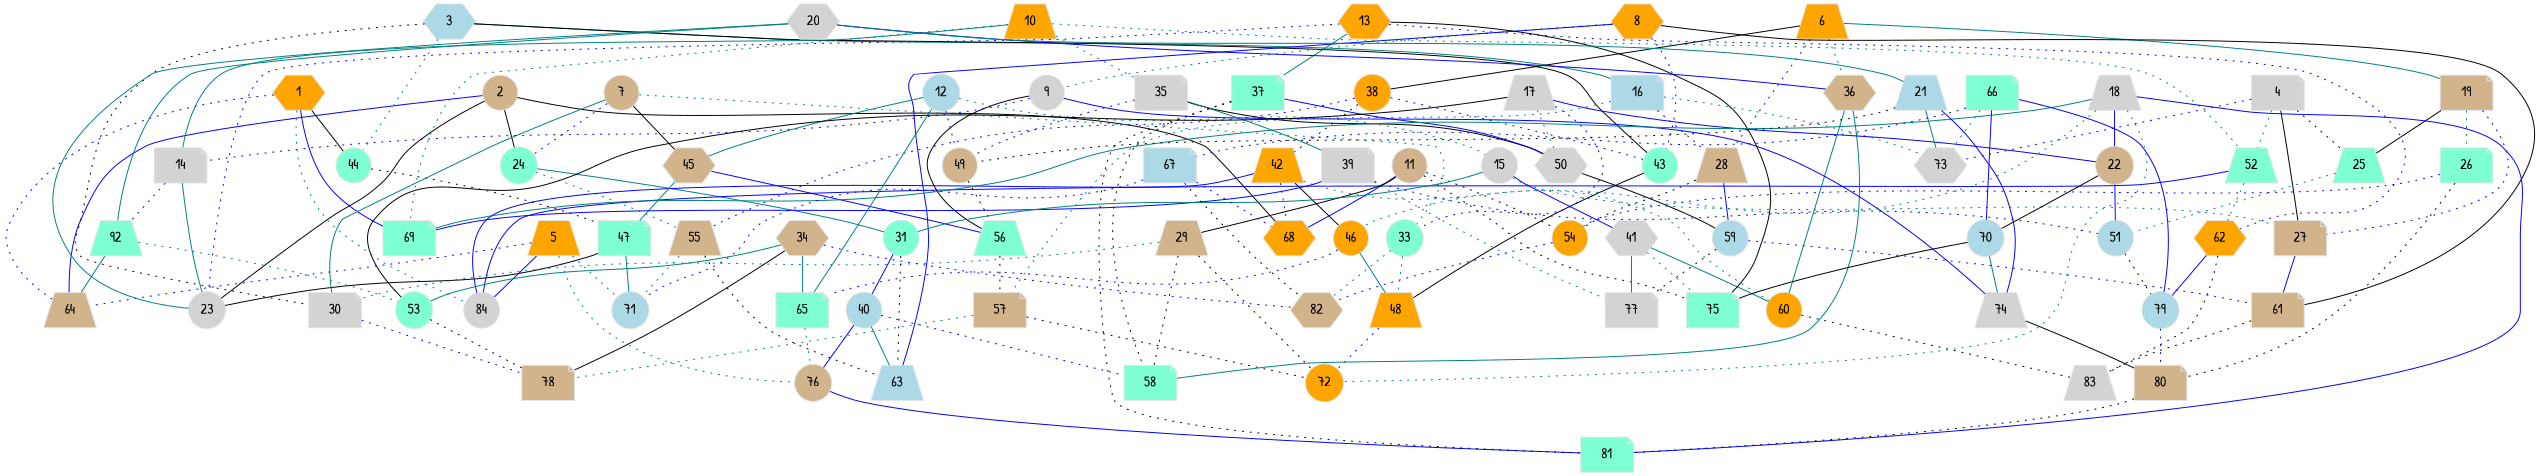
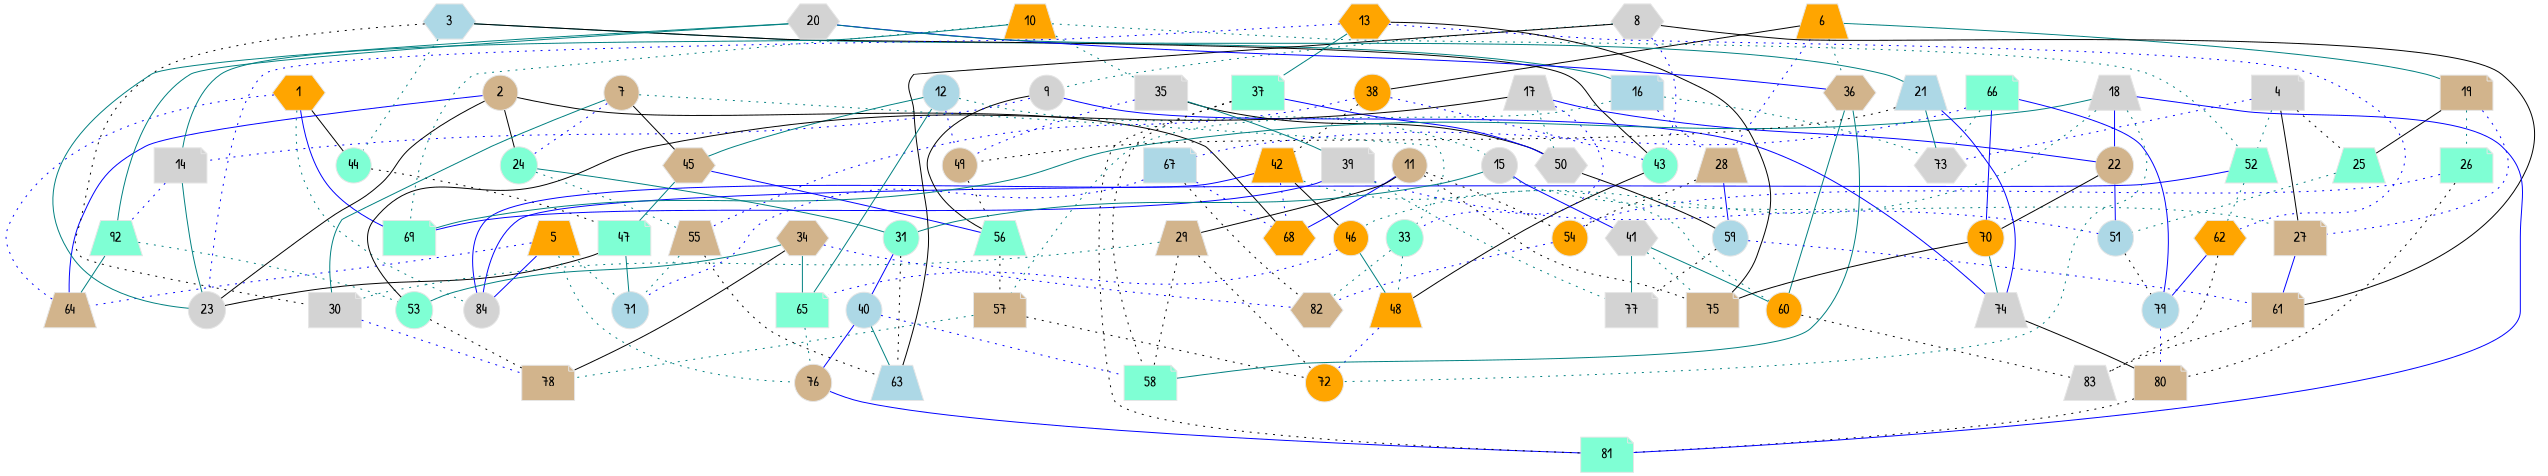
(1637, 22) -> (1637, 22)
(1115, 59) -> (1115, 59)
(1985, 238) -> (1985, 238)
(1713, 310) -> (1713, 310)
